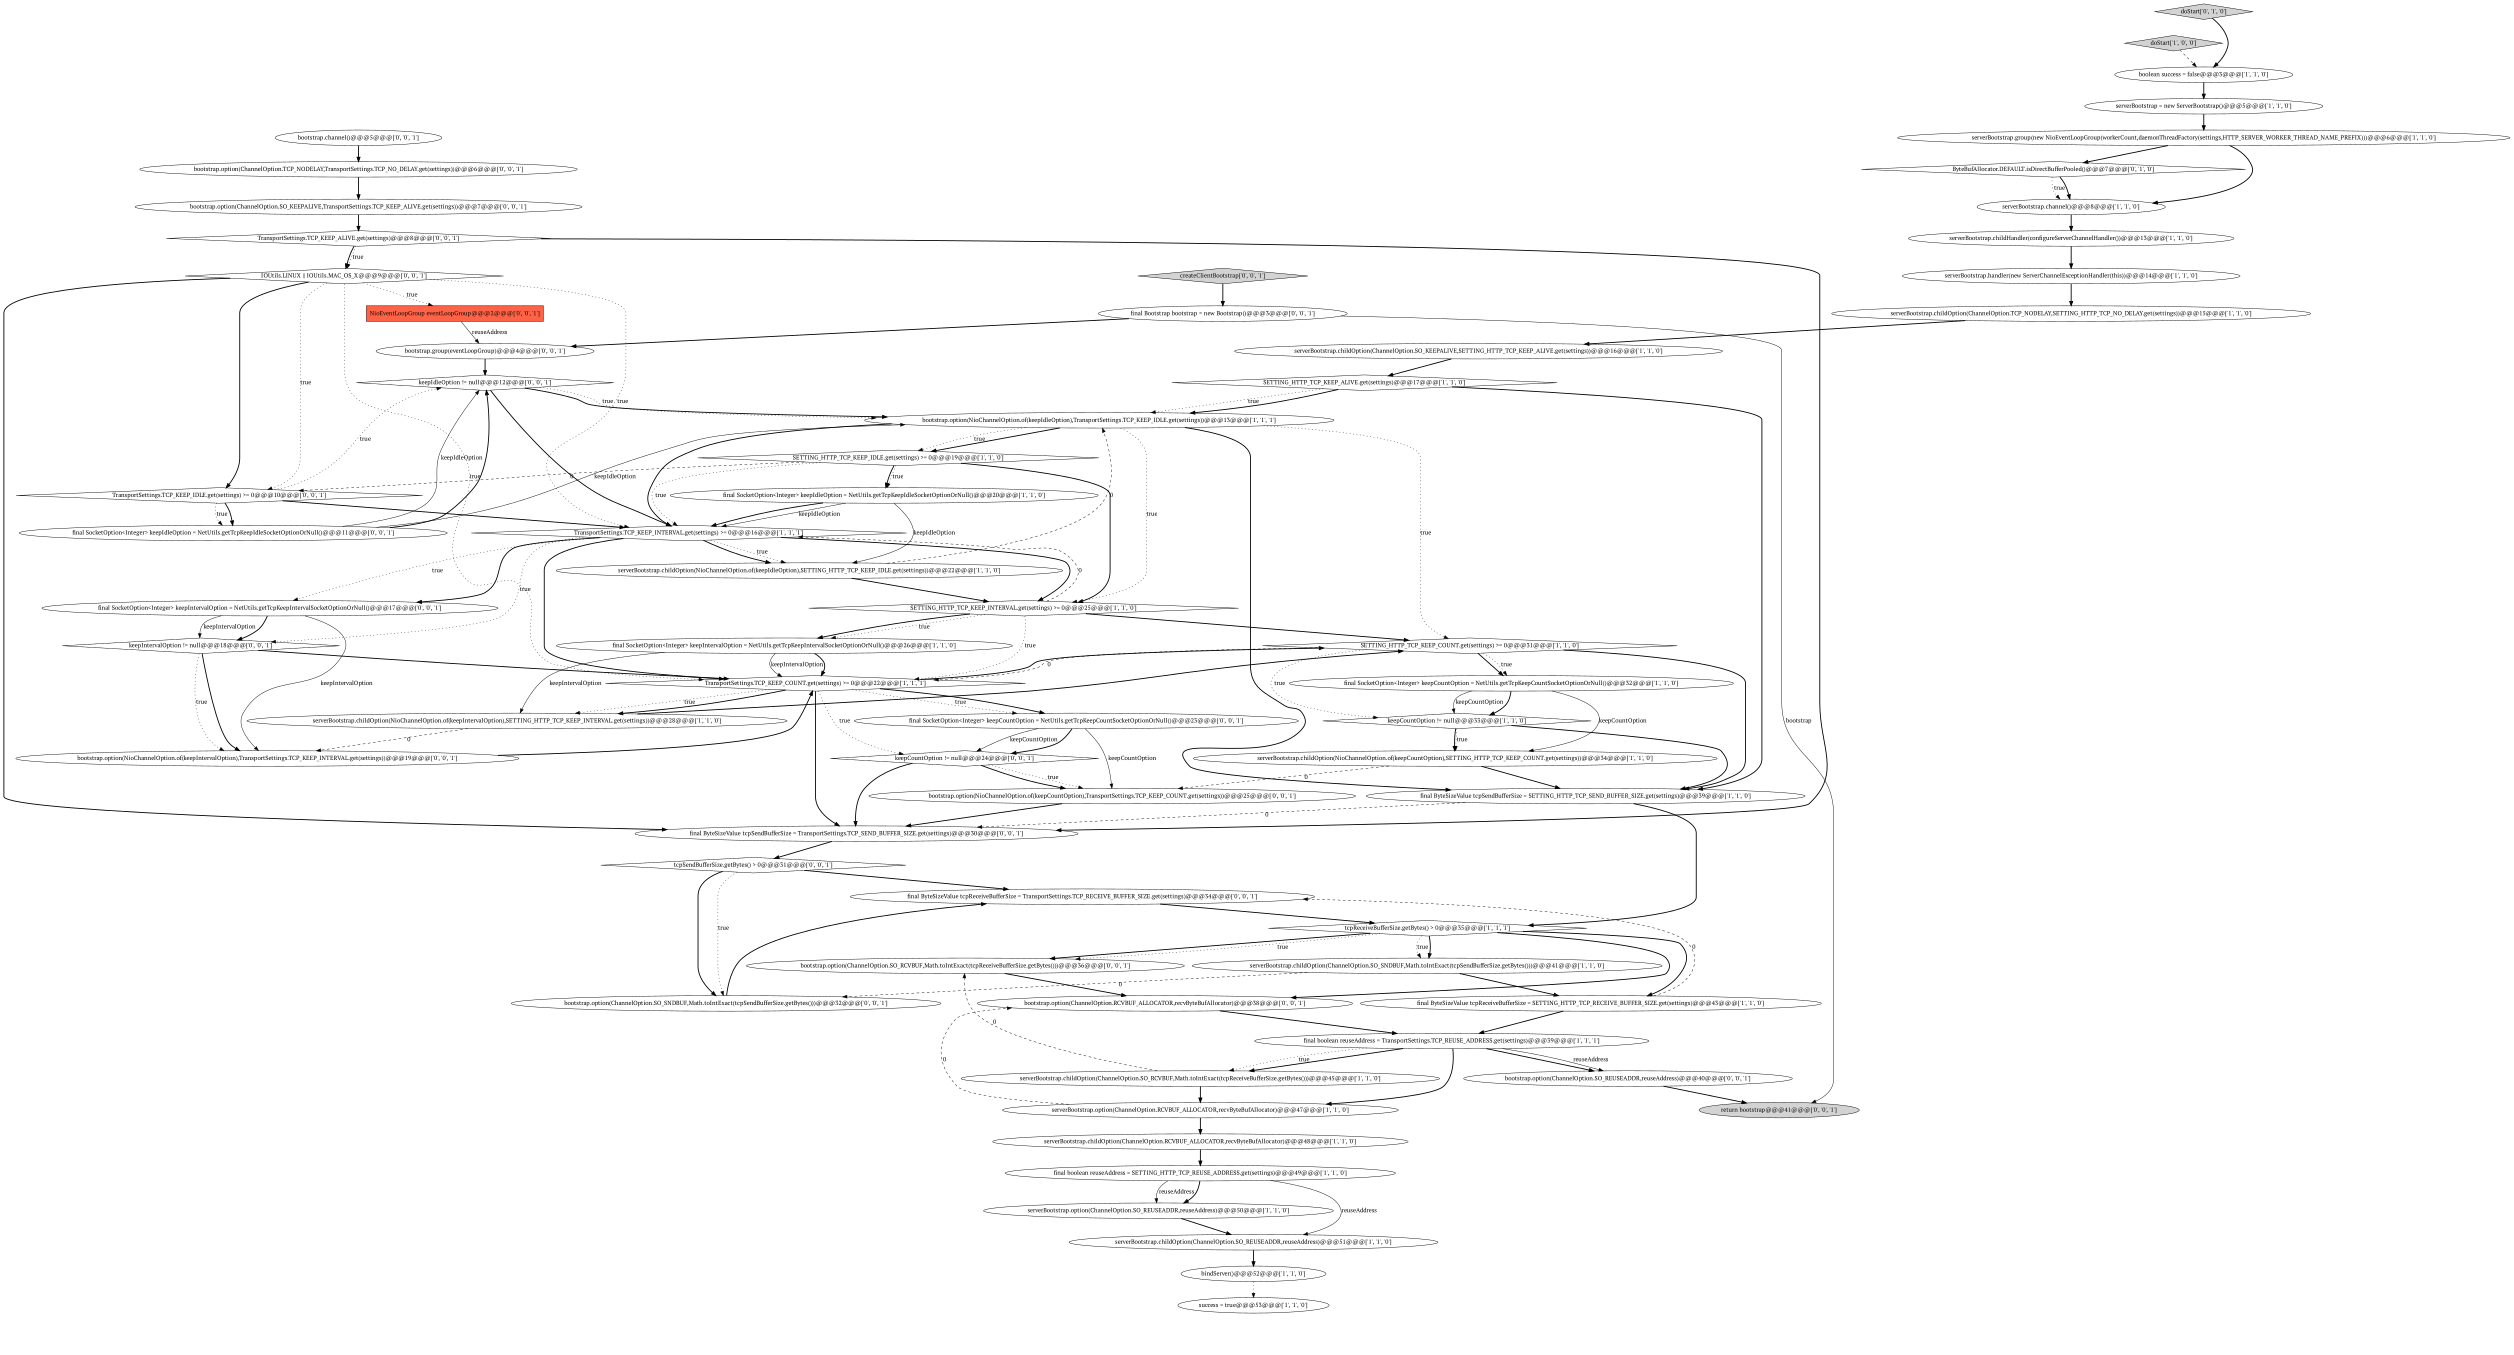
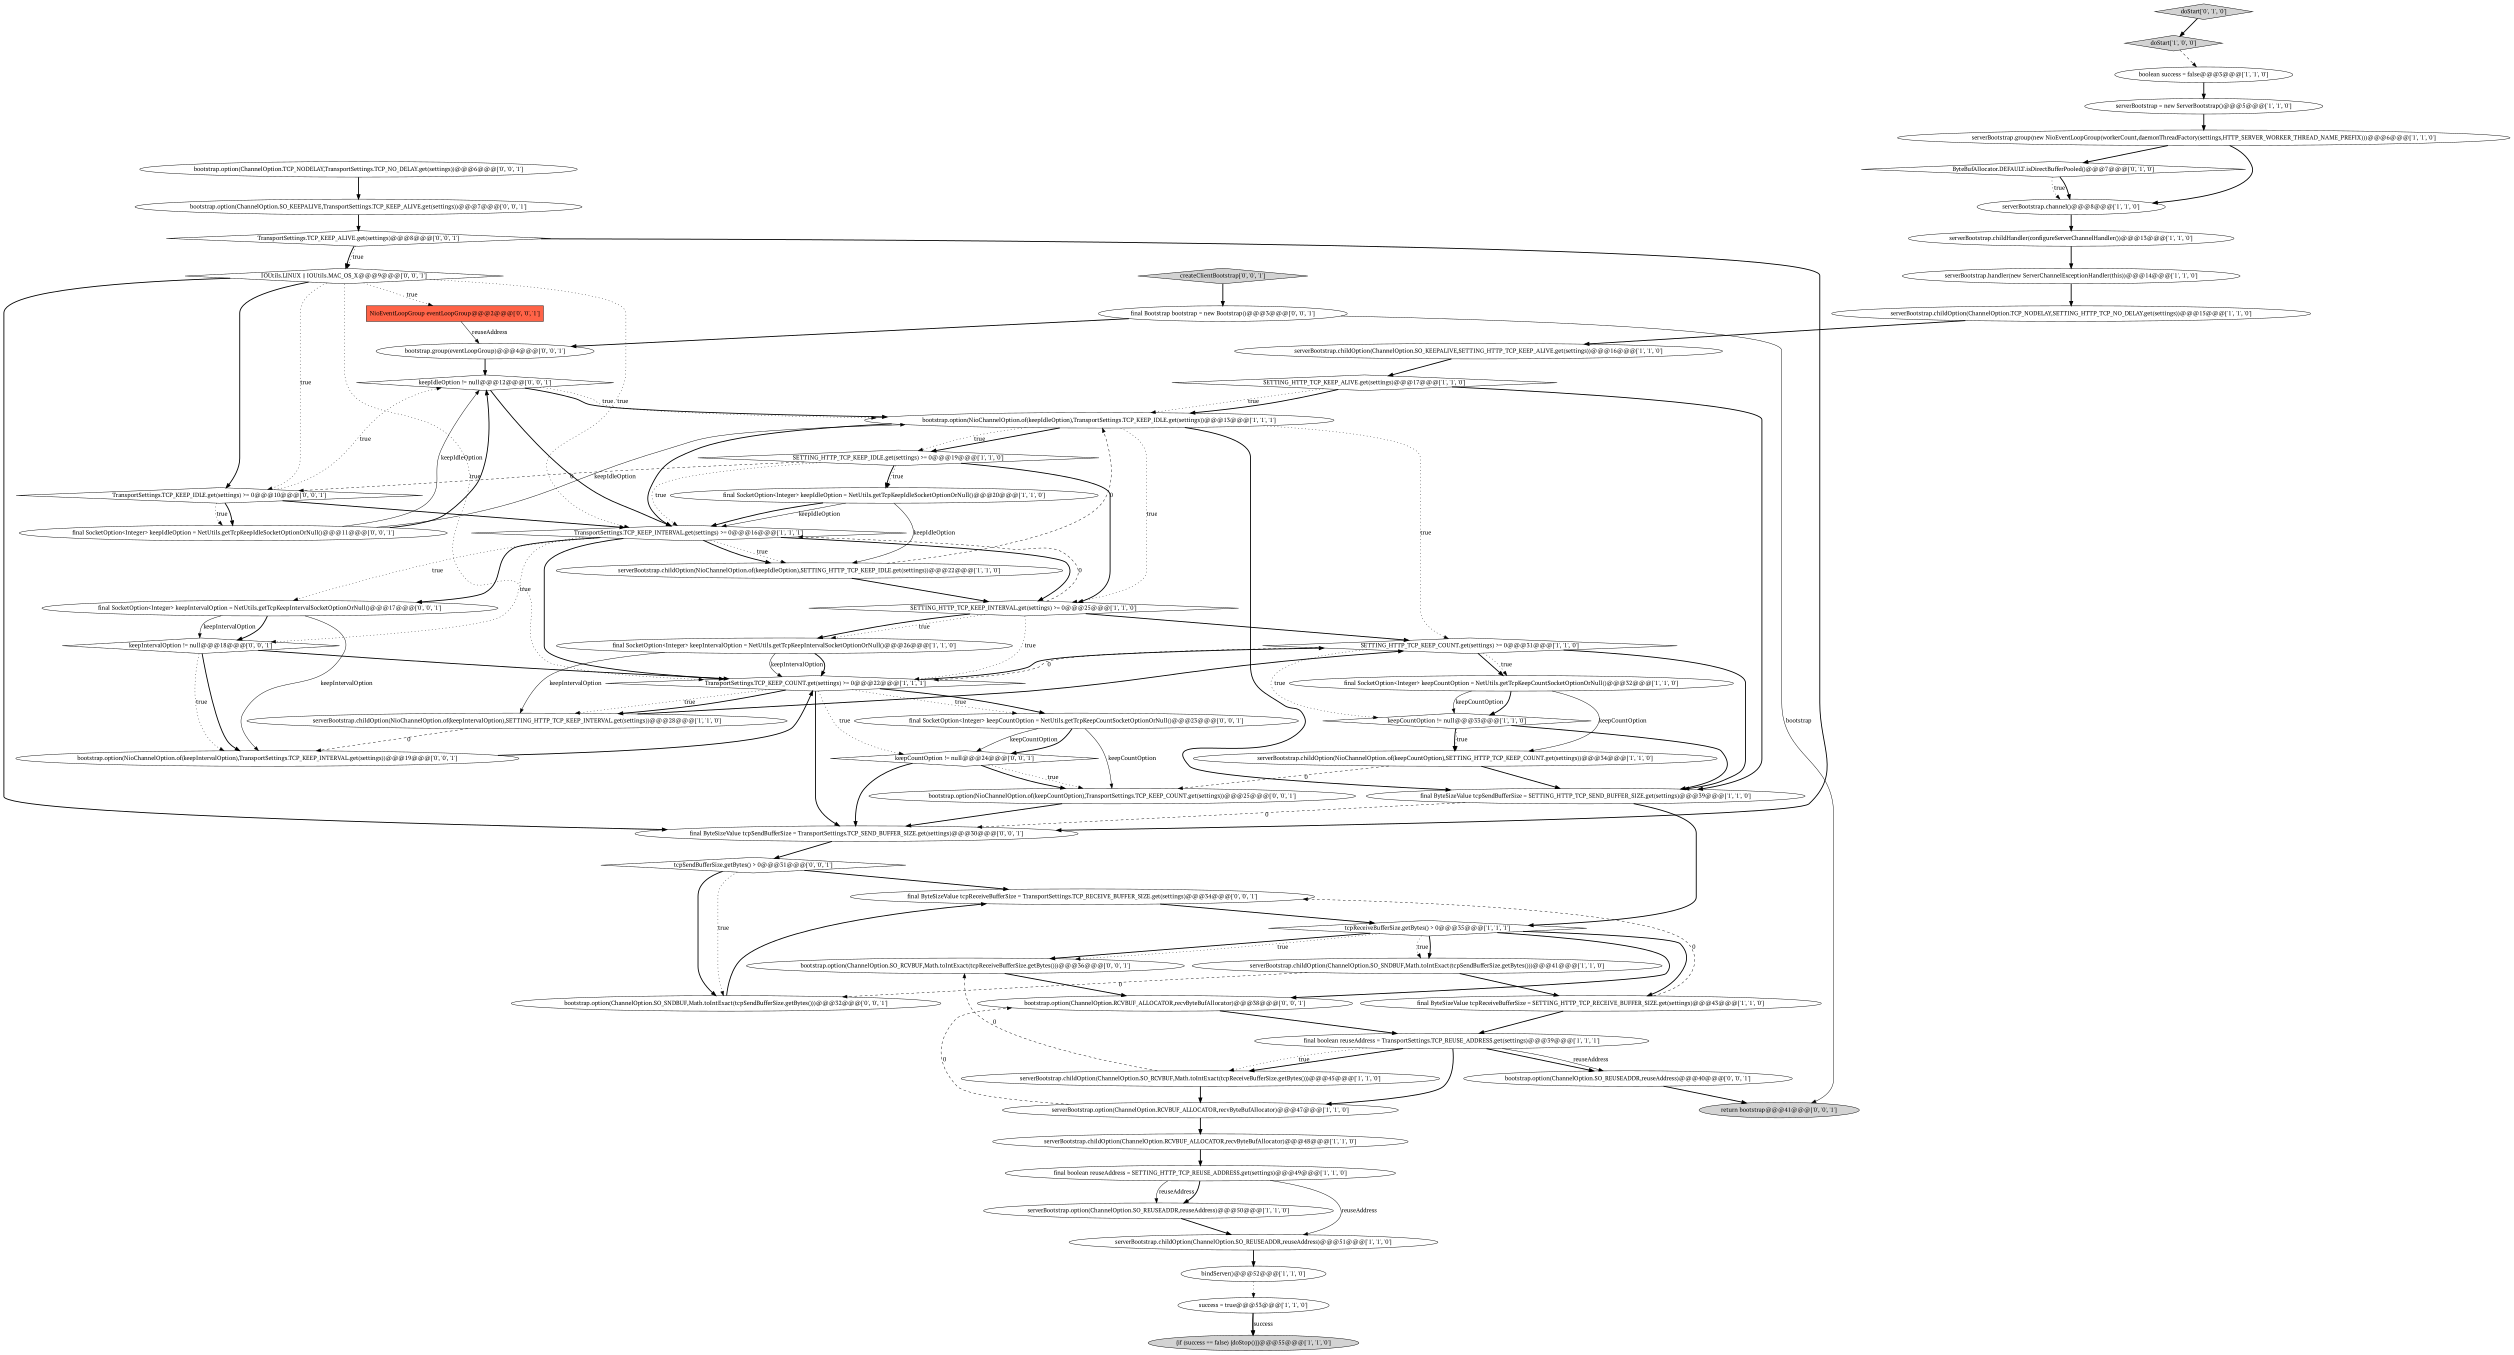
(2228, 40) -> (2190, 26)
(359, 138) -> none
none -> (1254, 1343)
